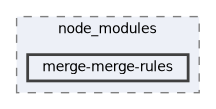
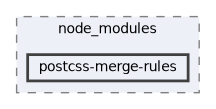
(108, 68) -> (108, 68)
